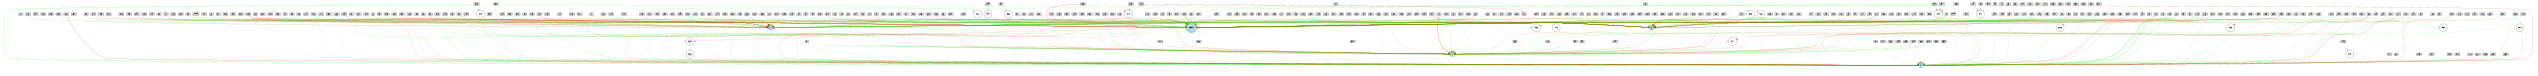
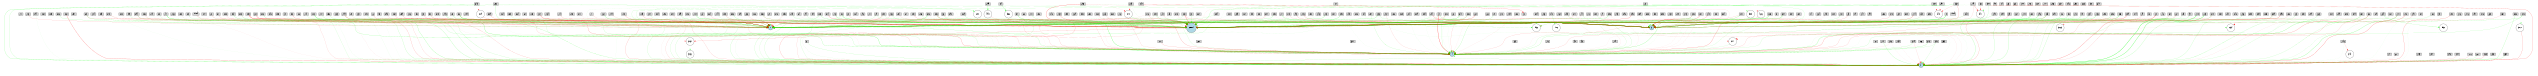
(1877, 14) -> none
(1906, 41) -> none
